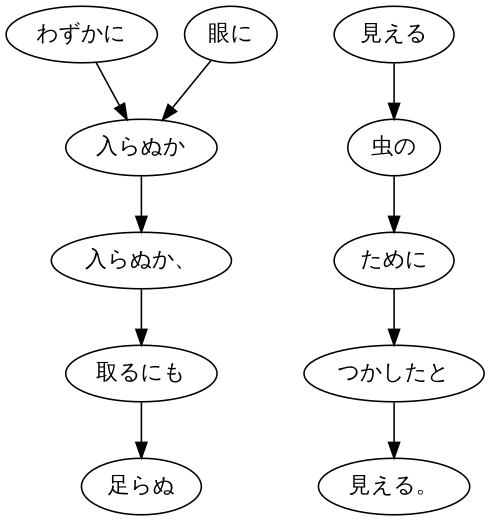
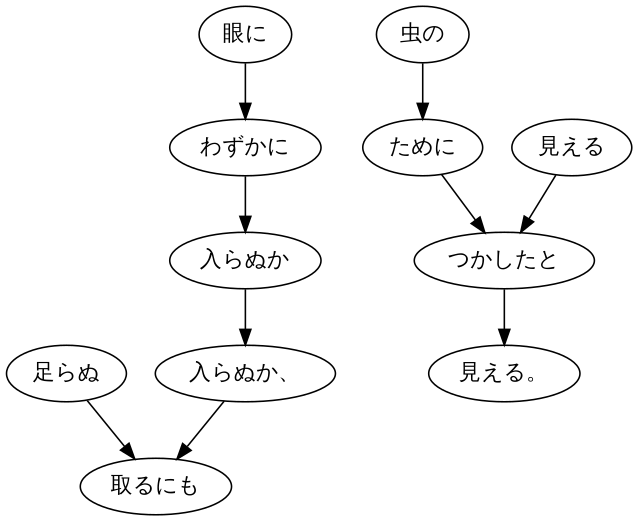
(394, 83) -> (542, 197)
(192, 84) -> (245, 83)
(141, 422) -> (106, 424)
